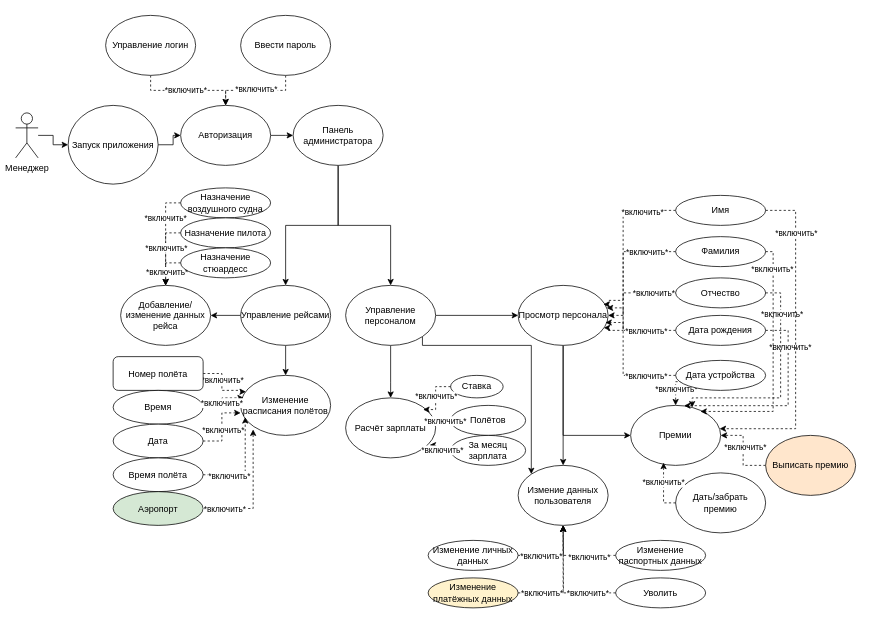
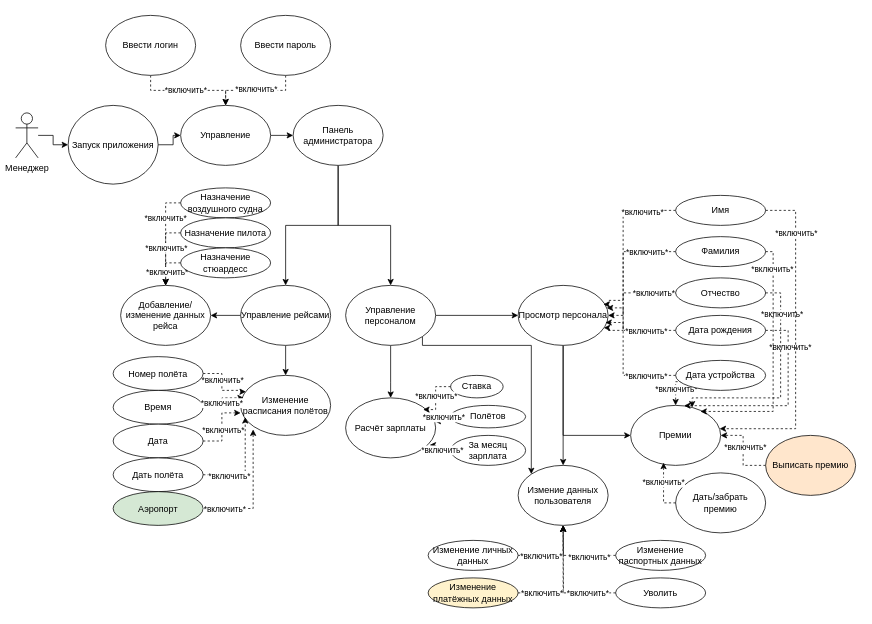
(150, 45) -> (150, 45)
(225, 135) -> (225, 135)
(158, 374) -> (158, 374)
(488, 420) -> (488, 417)
(158, 475) -> (158, 475)
